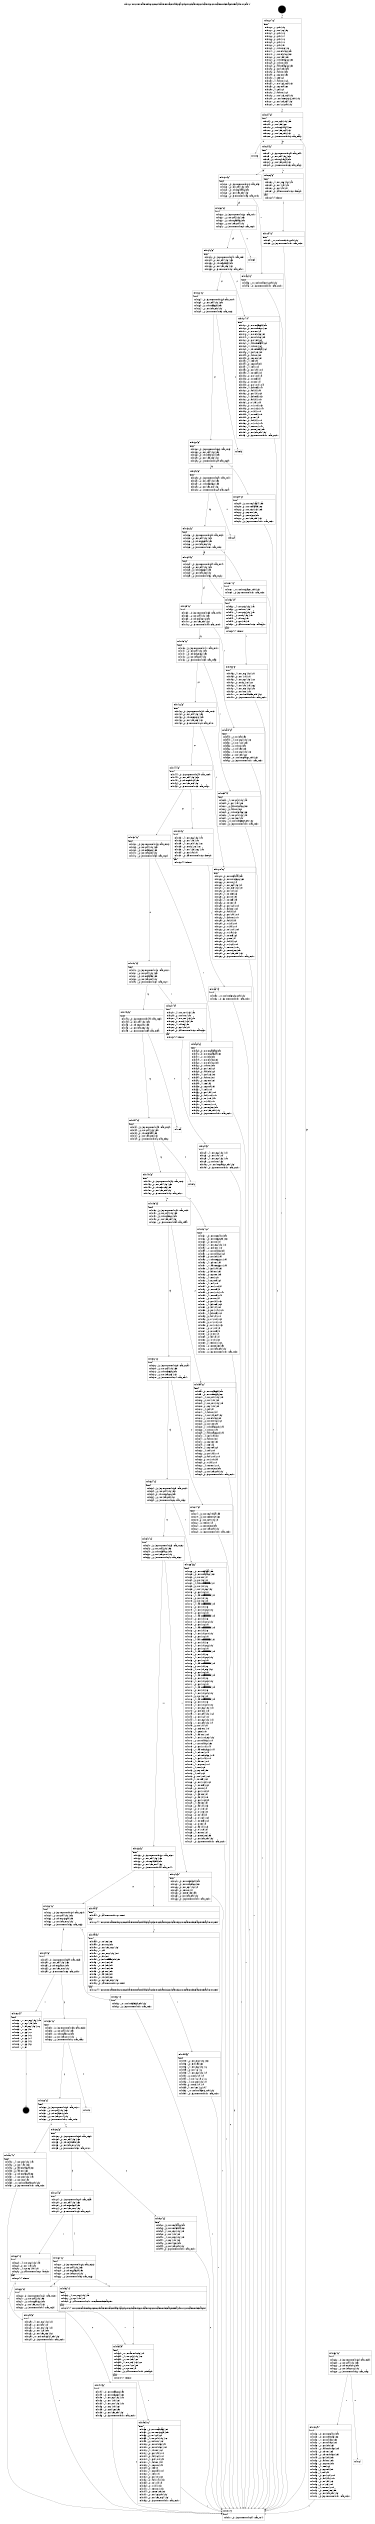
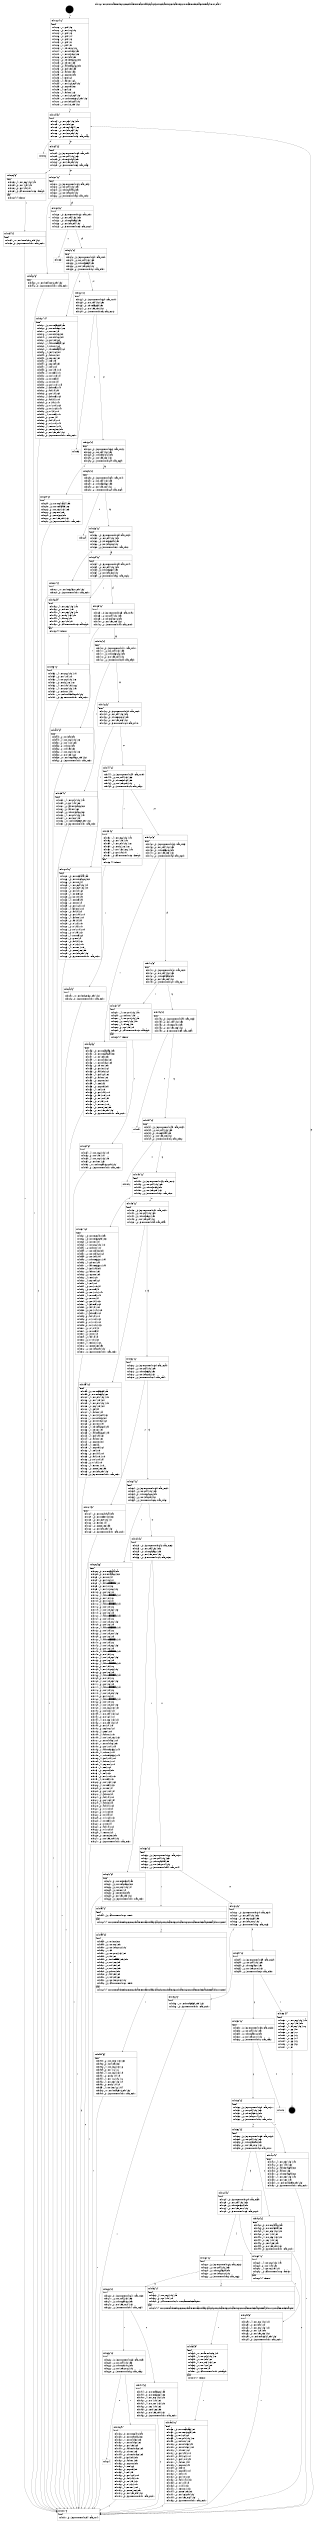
(98, 2313) -> (124, 2330)
